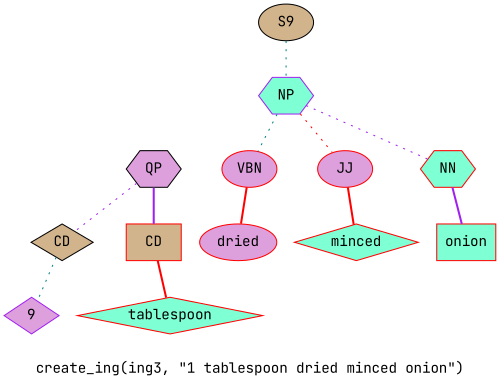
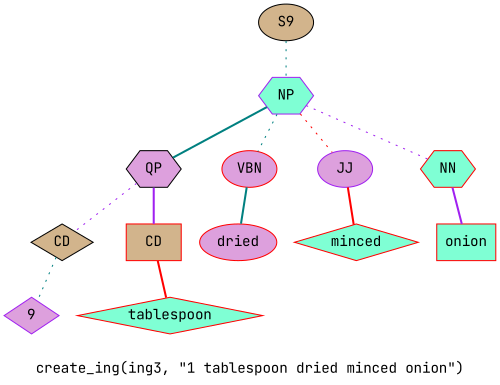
none -> (220, 132)
(345, 169) -> (345, 169)
(244, 205) -> (244, 205)
